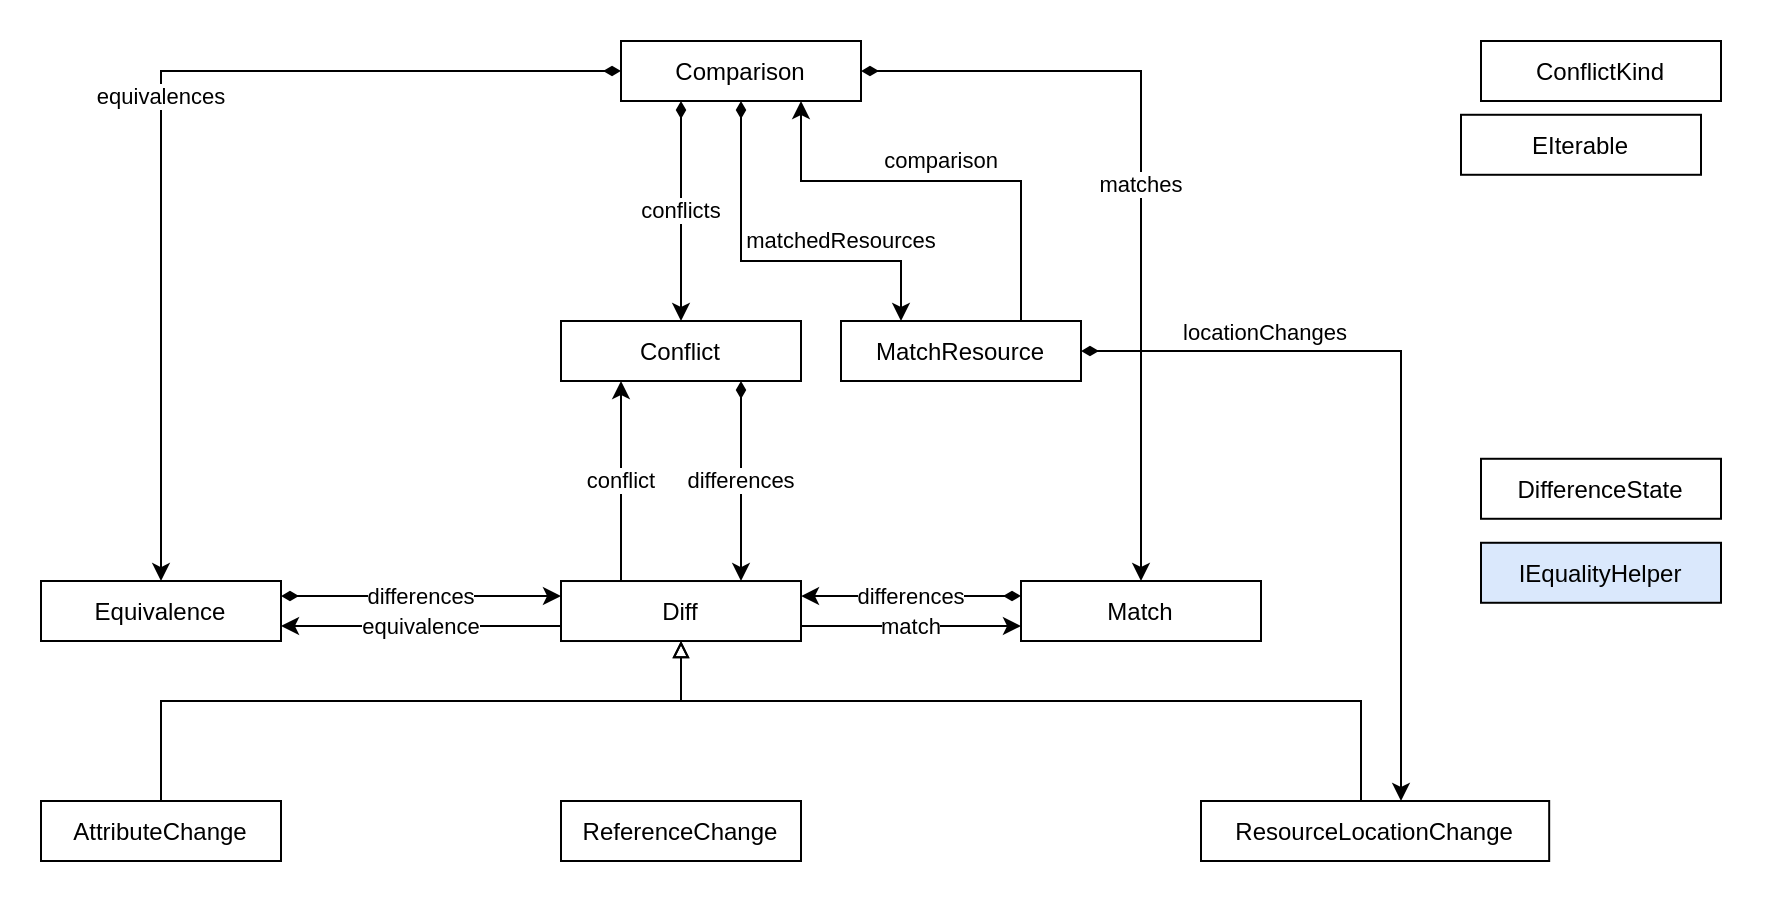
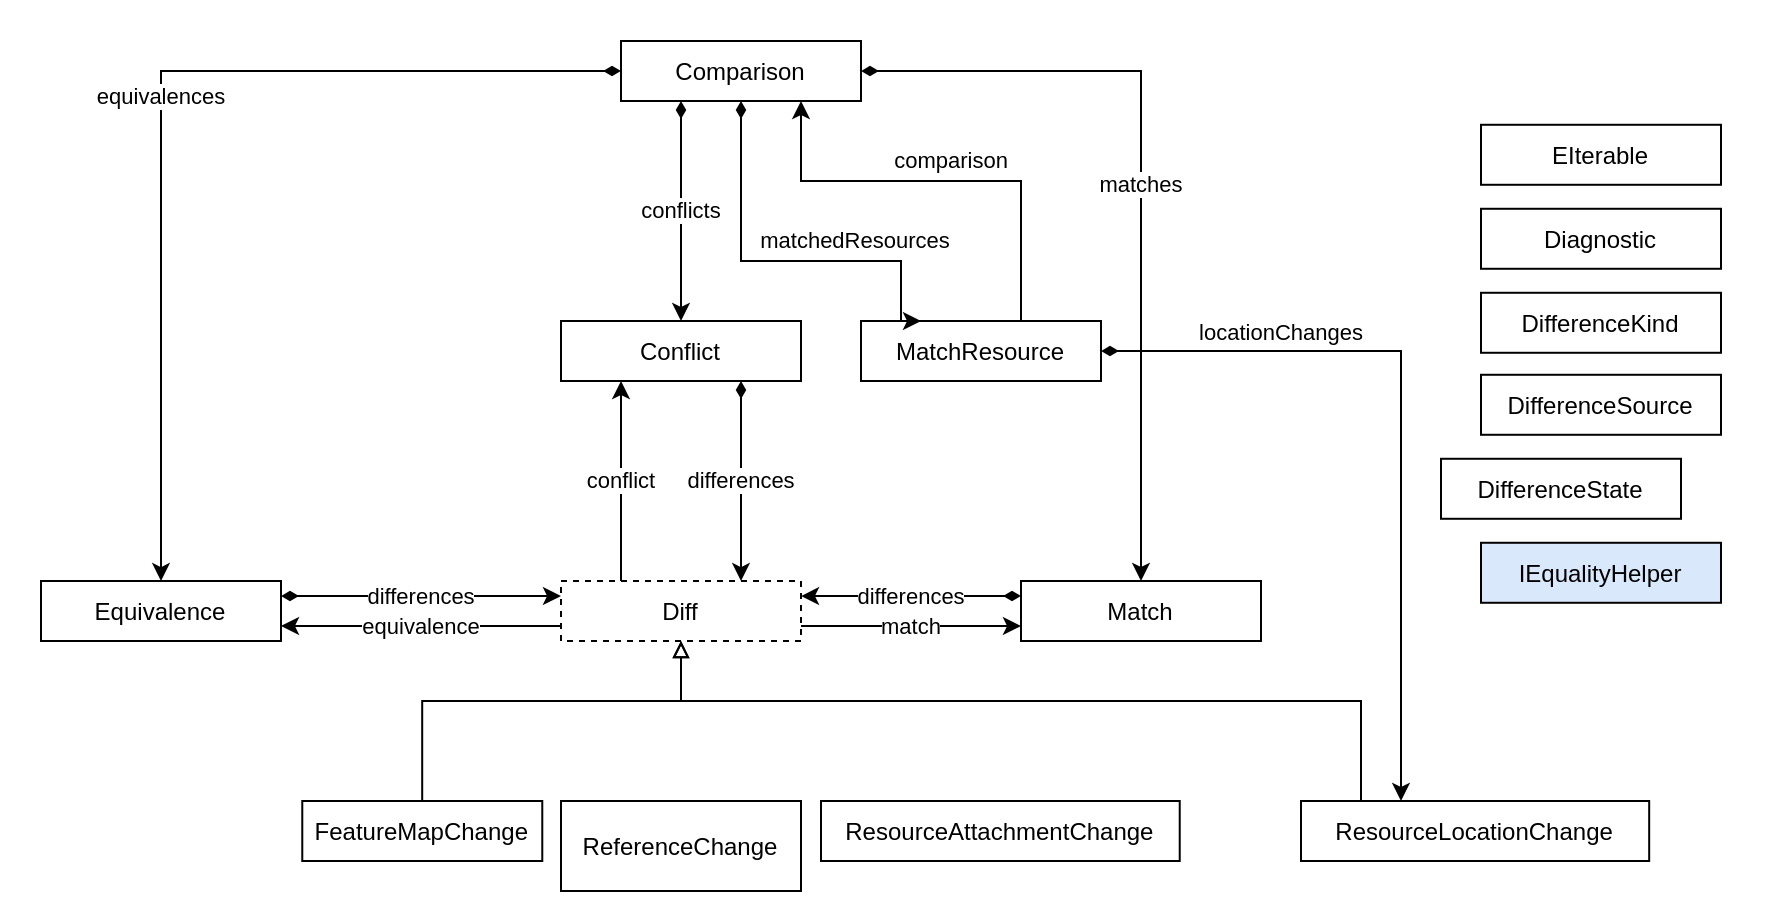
(1601, 71) -> none
(1581, 145) -> (1601, 155)
none -> (1601, 239)
none -> (1601, 323)
(961, 351) -> (981, 351)
none -> (1601, 405)
(1601, 489) -> (1561, 489)
(681, 611) -> (681, 611)
(239, 701) -> none
none -> (422, 753)
(161, 831) -> none
none -> (422, 831)
(681, 831) -> (681, 846)
none -> (1000, 831)
(1375, 831) -> (1475, 831)
